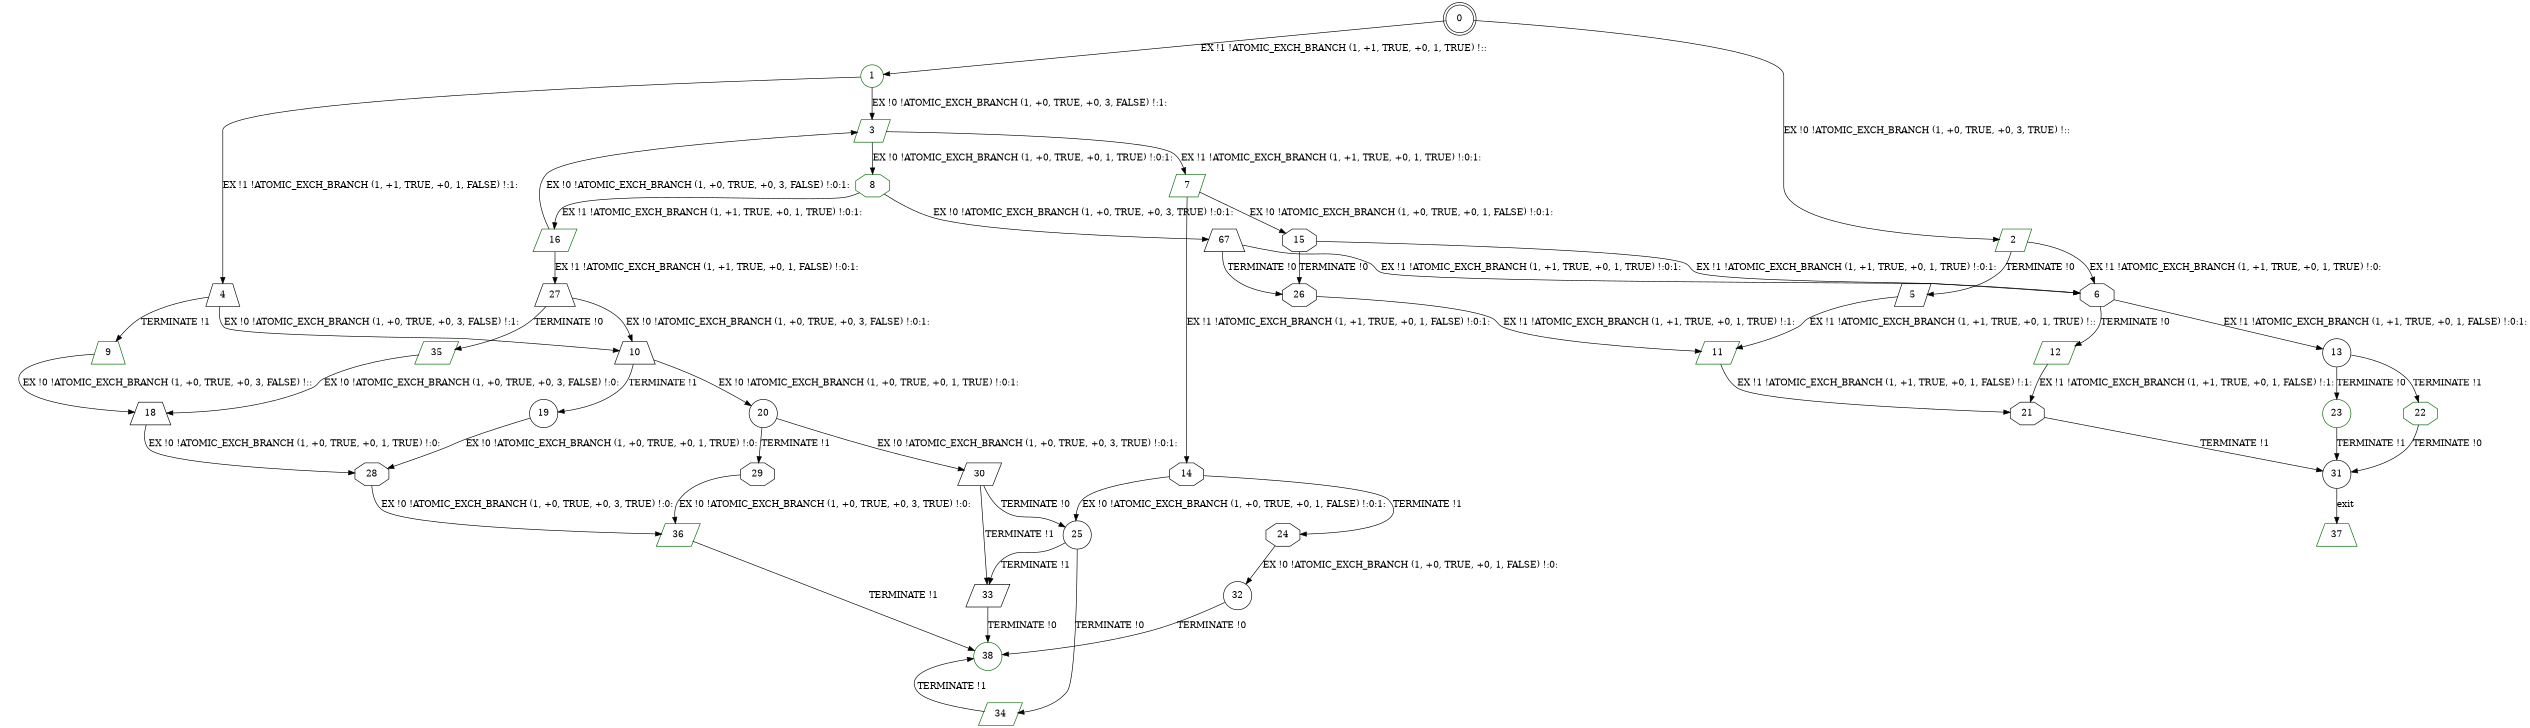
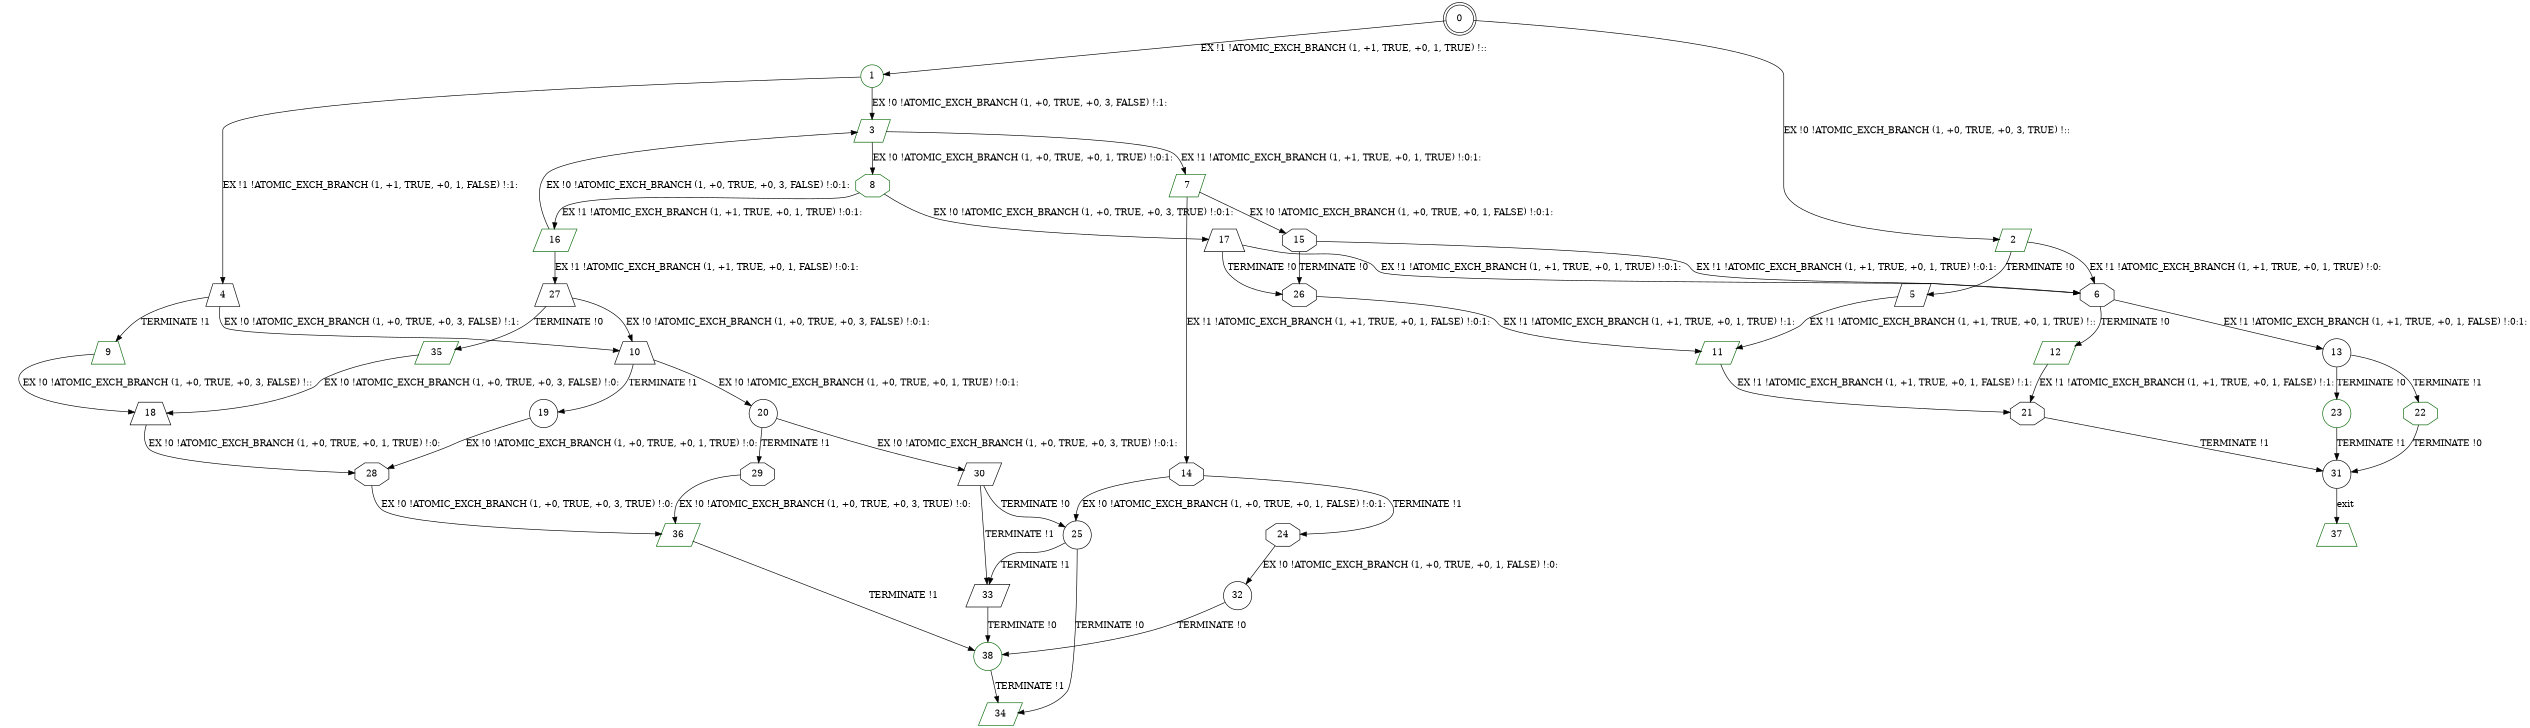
(1224, 240) -> (1224, 240)
(918, 692) -> (994, 683)
